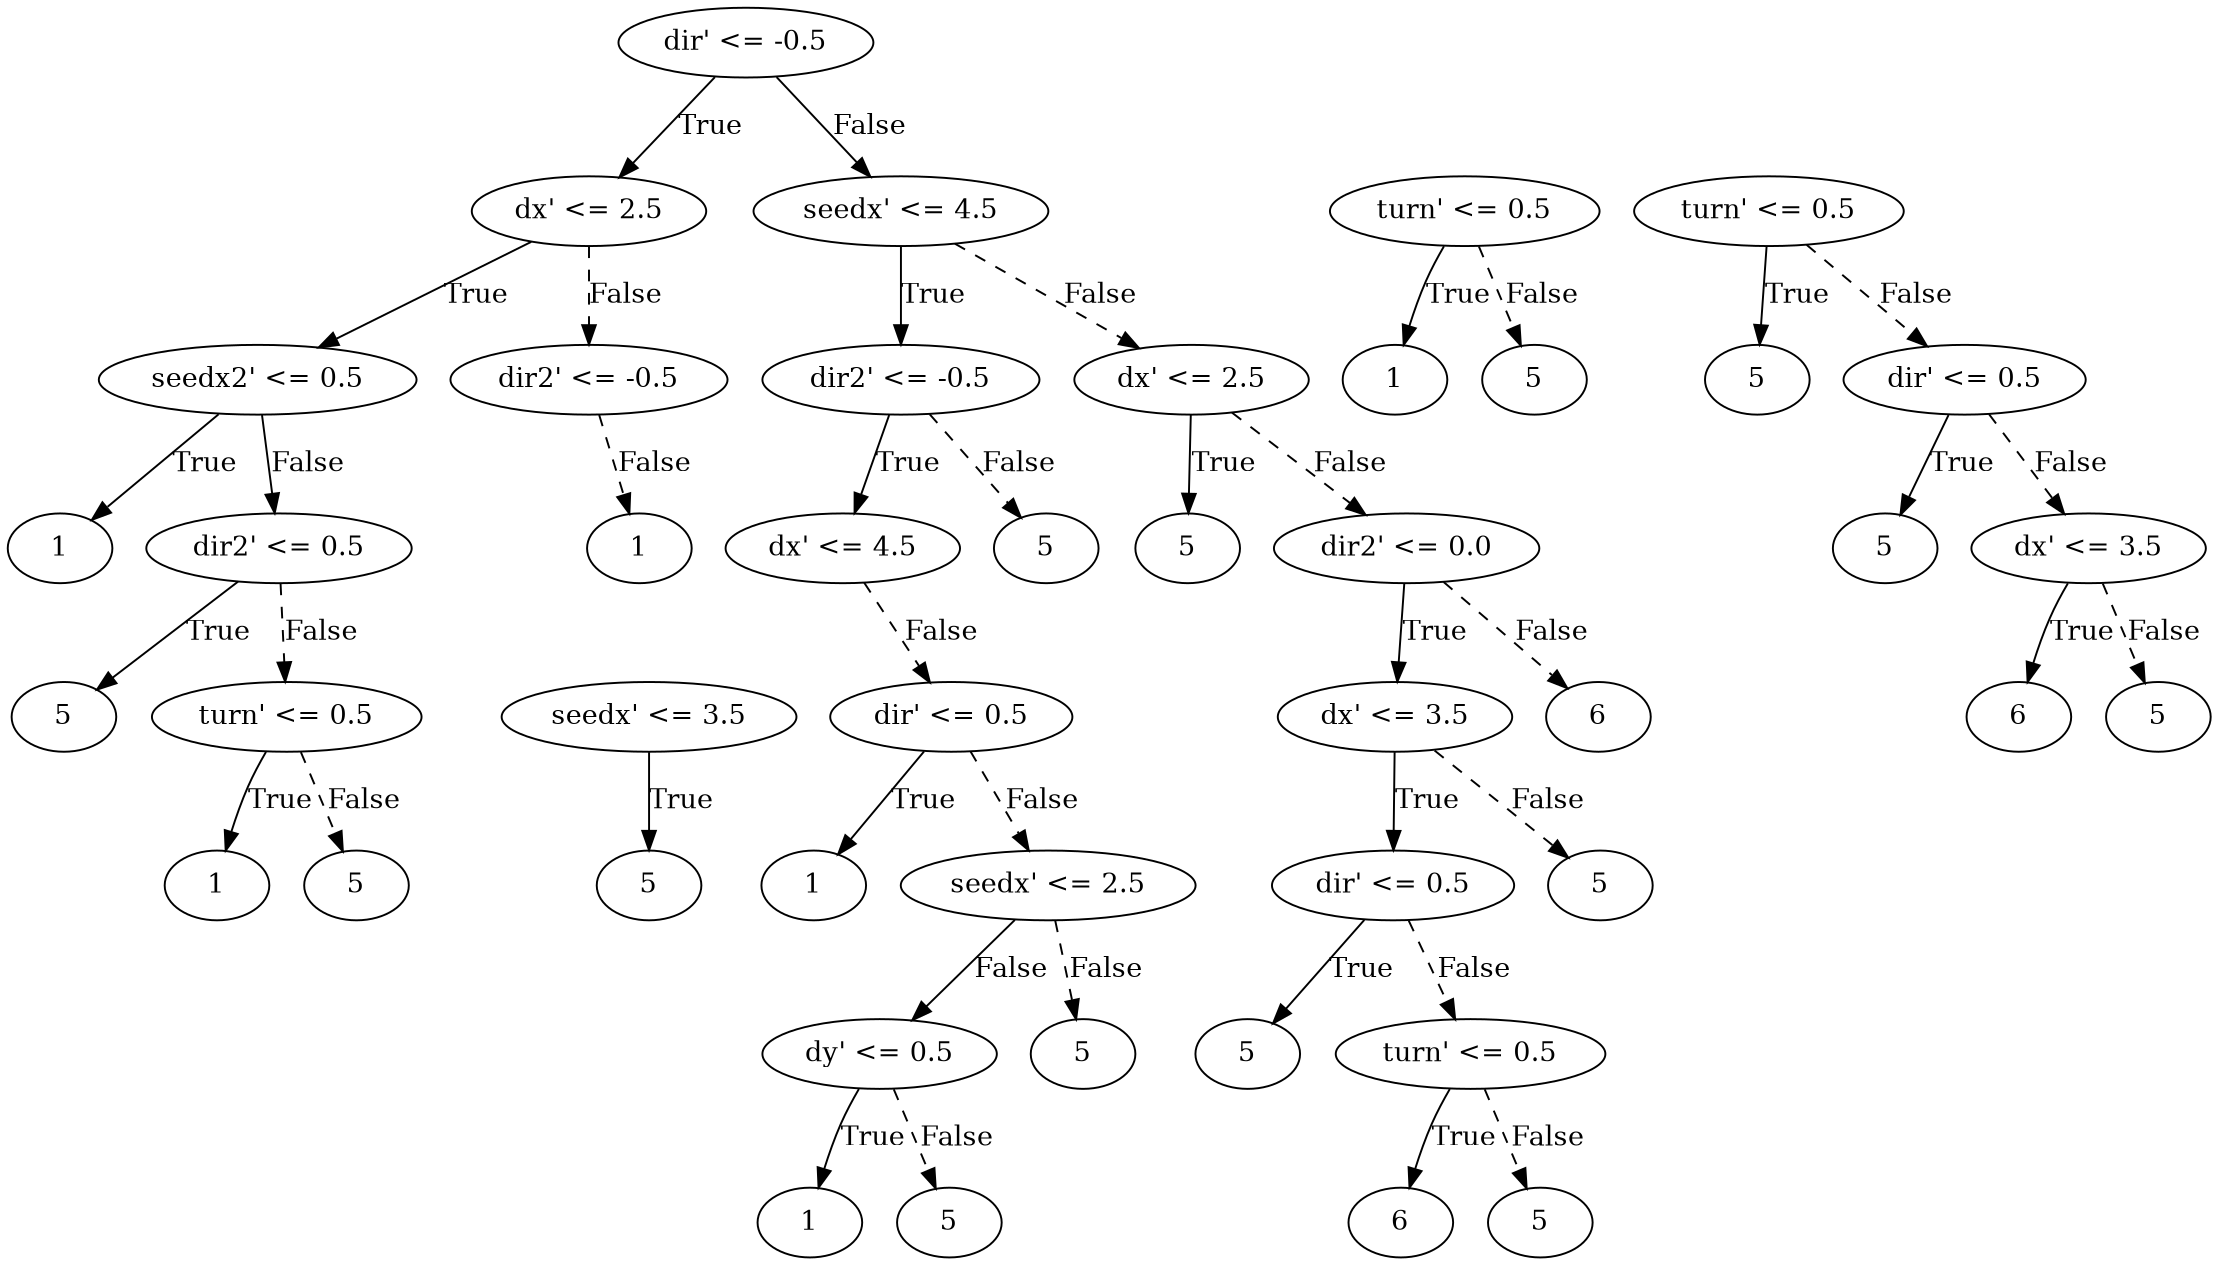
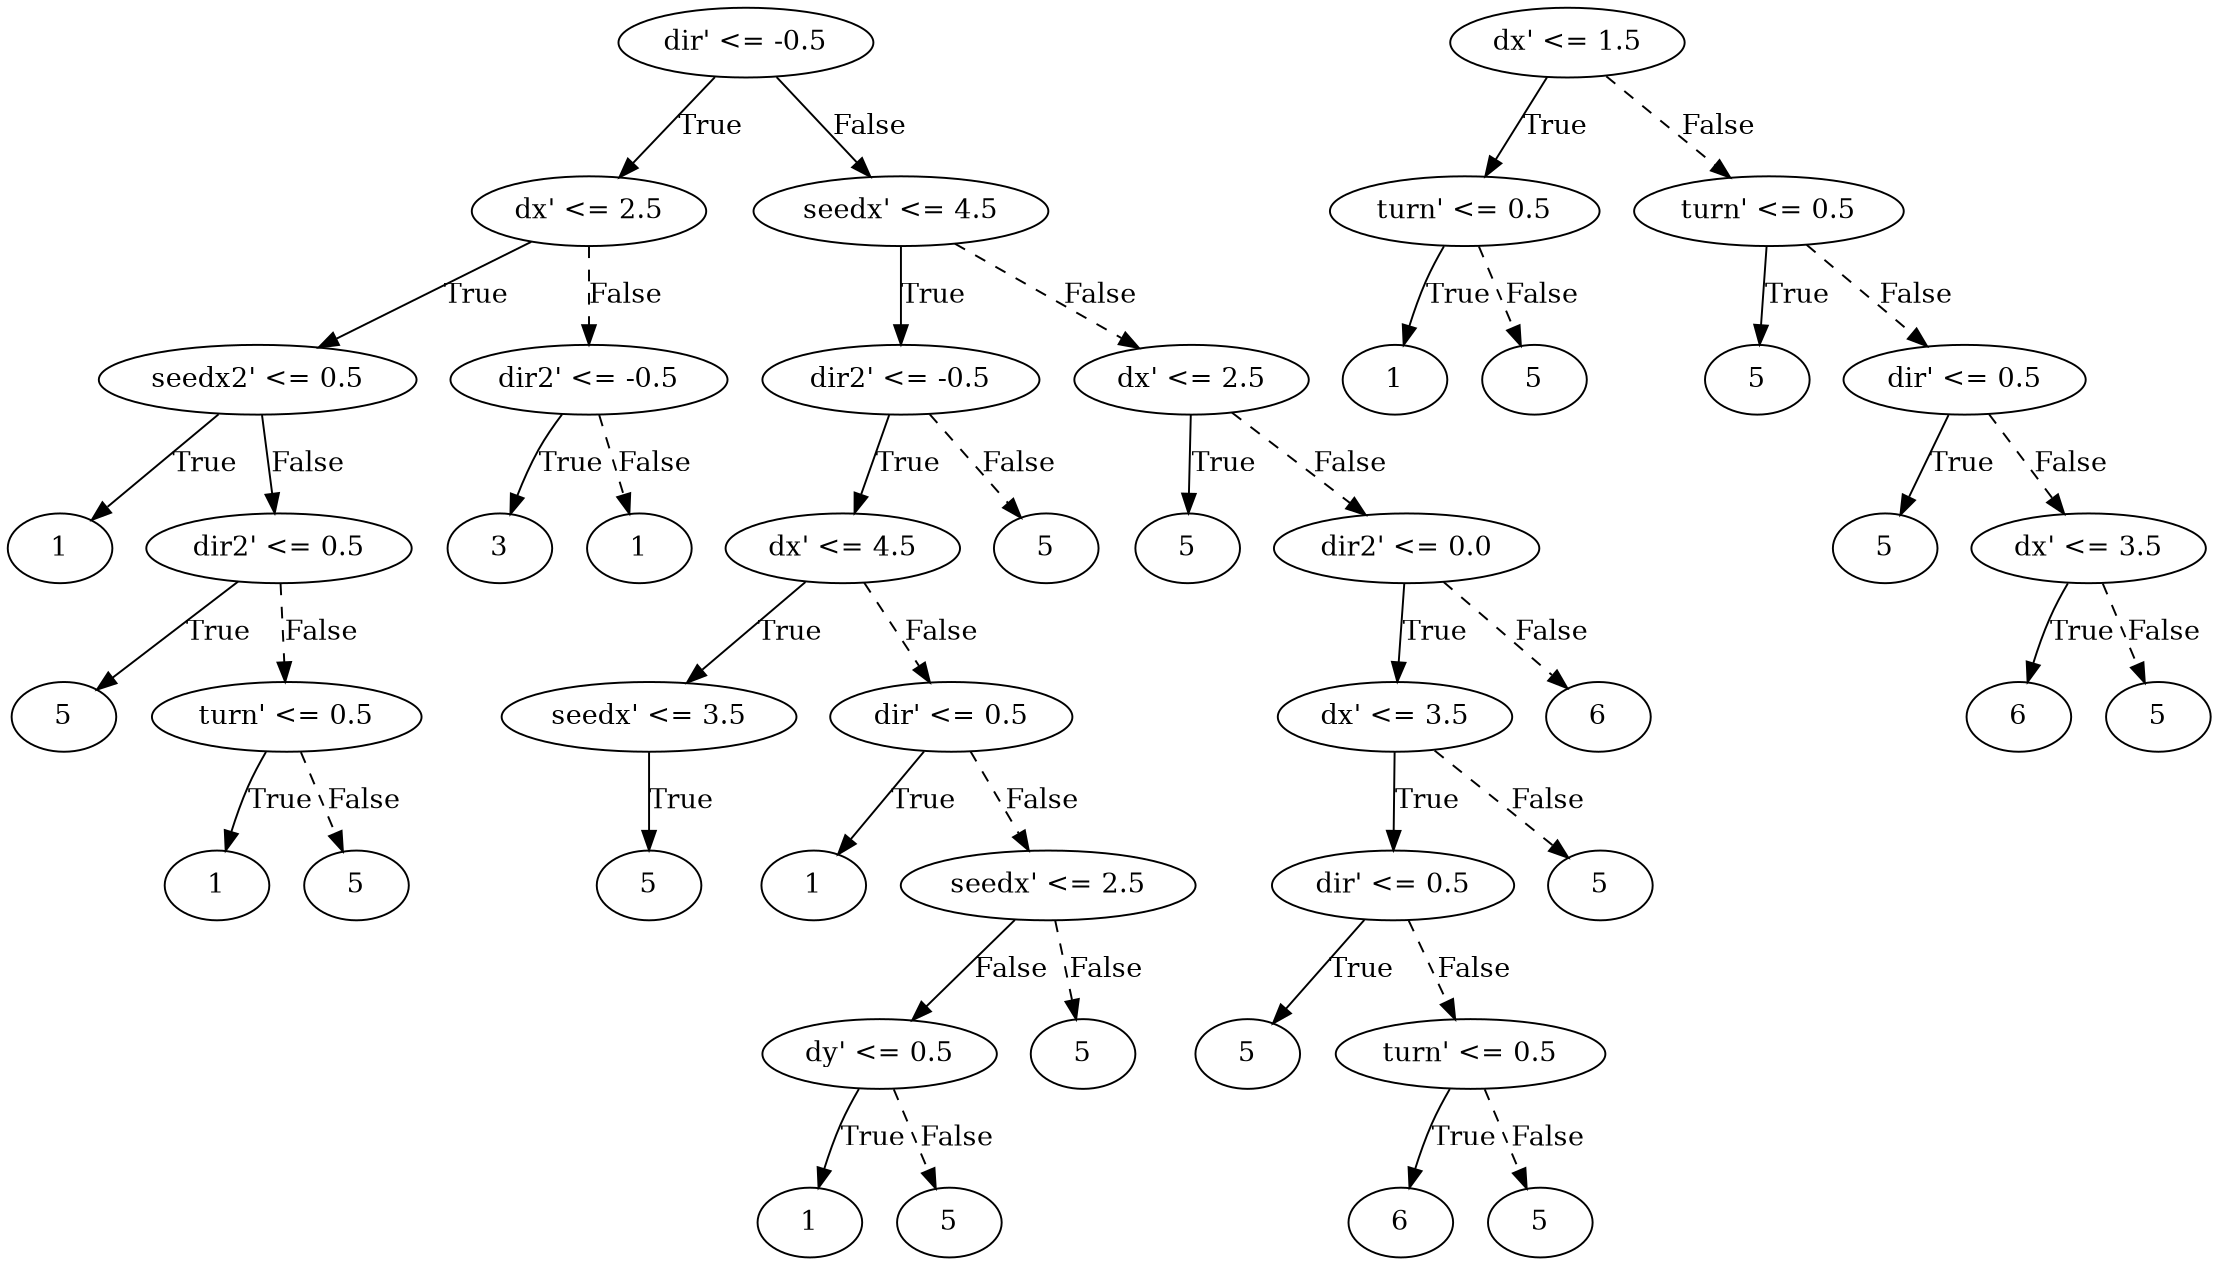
none -> (1567, 43)
none -> (500, 548)
none -> (754, 626)
